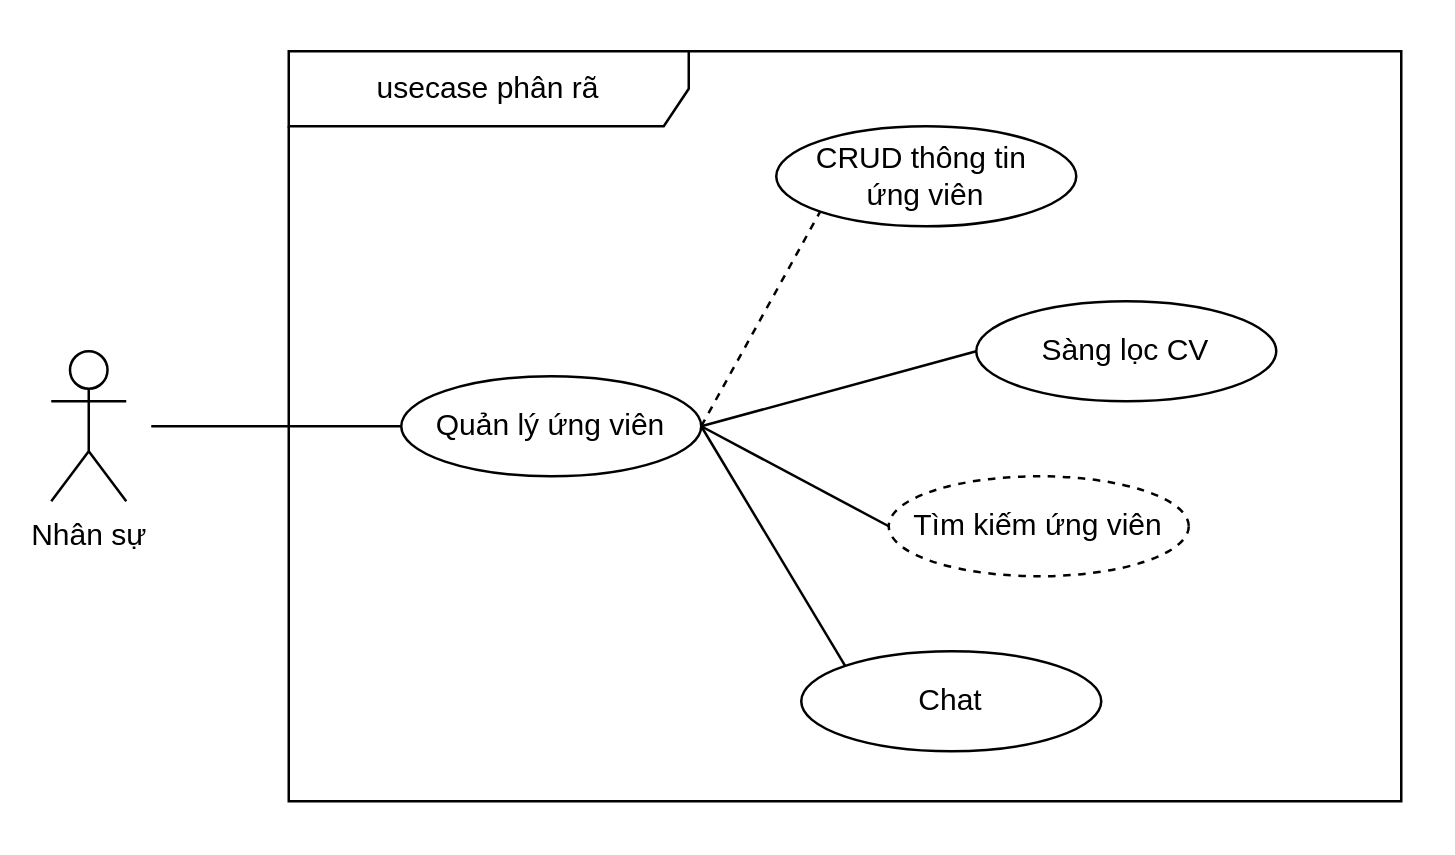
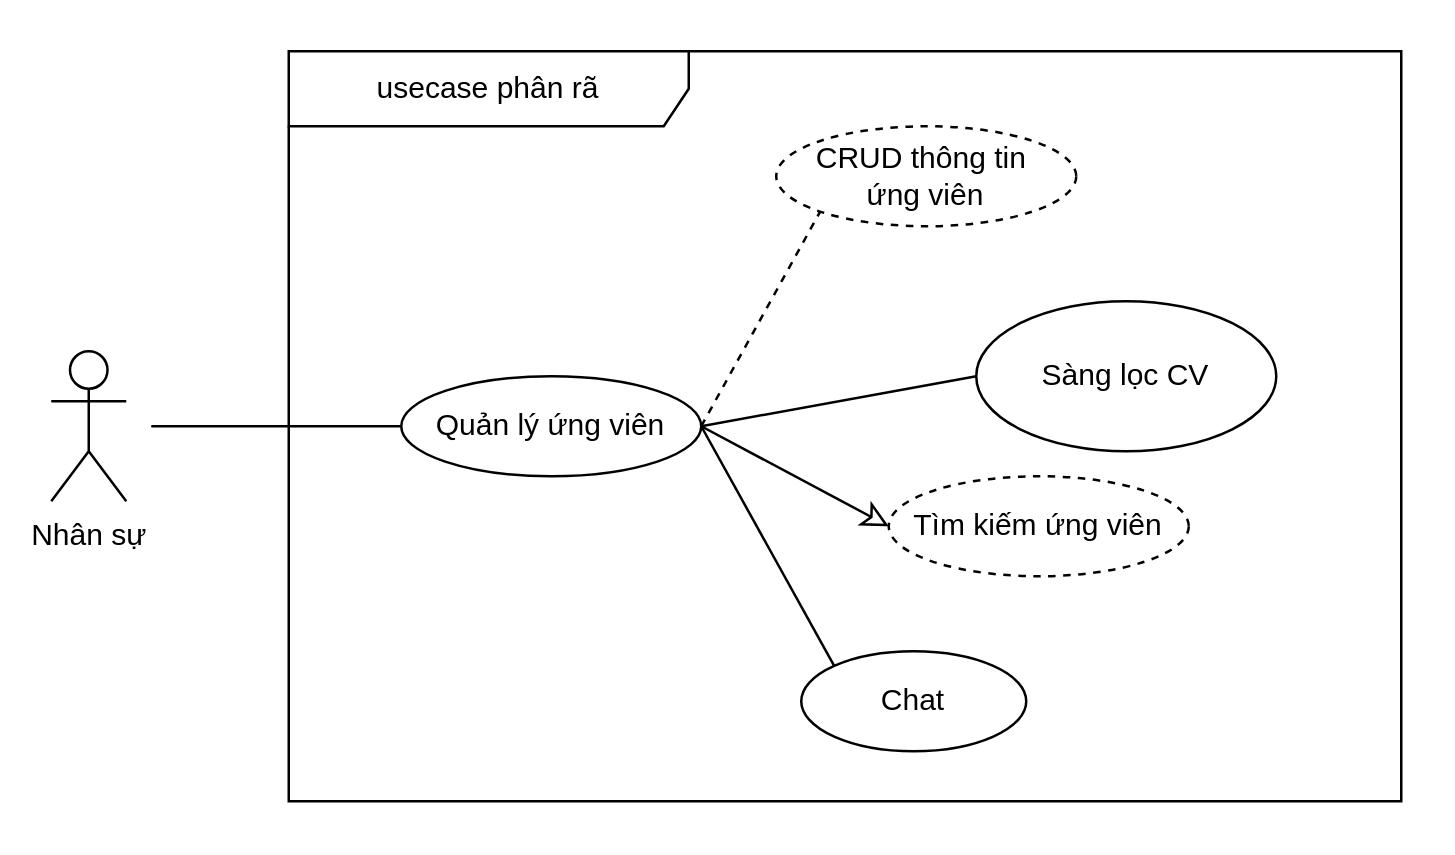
(926, 176) -> (926, 176)
(1126, 351) -> (1126, 376)
(876, 520) -> (869, 516)
(951, 701) -> (914, 701)
